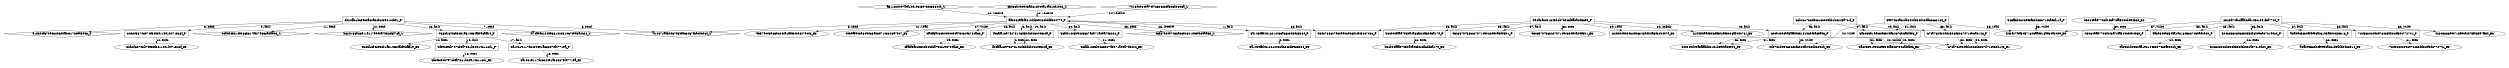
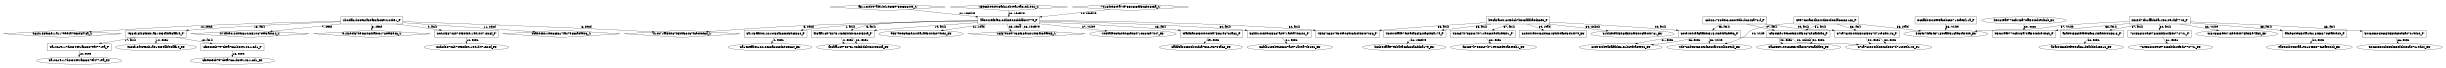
(1562, 26) -> (1487, 40)
(1420, 40) -> (1418, 40)
